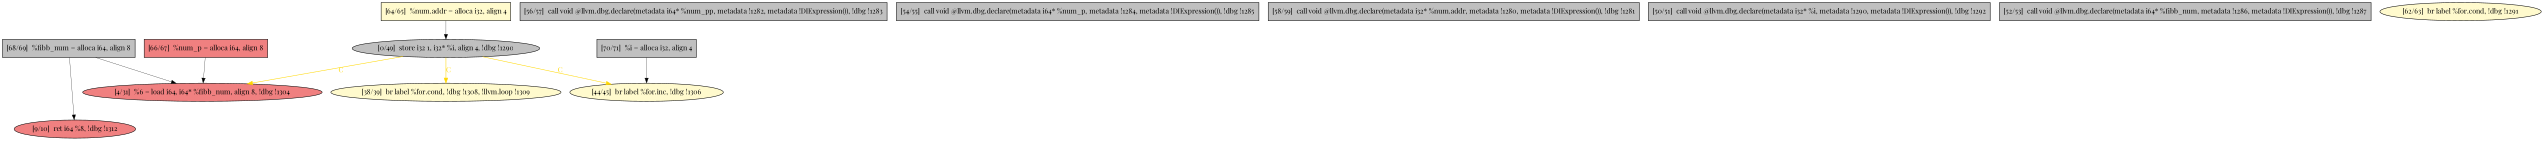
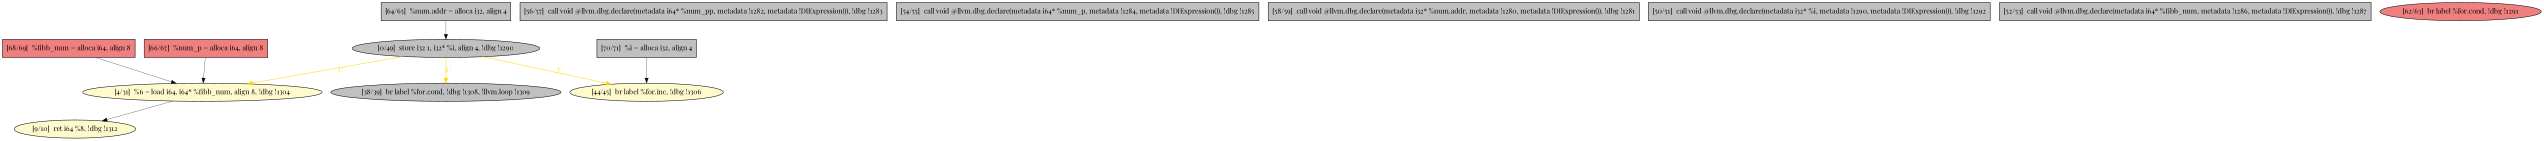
(446, 12) -> (446, 12)
(2461, 12) -> (2461, 12)
(69, 48) -> (69, 48)
(72, 86) -> (140, 110)
(202, 92) -> (202, 92)
(446, 92) -> (446, 92)
(75, 129) -> (75, 129)
